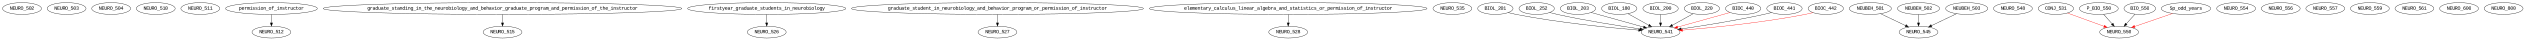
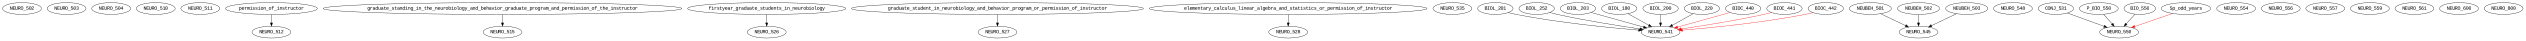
(2086, 20) -> (2086, 20)
(1726, 22) -> (1726, 22)
